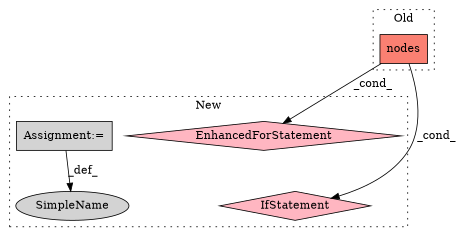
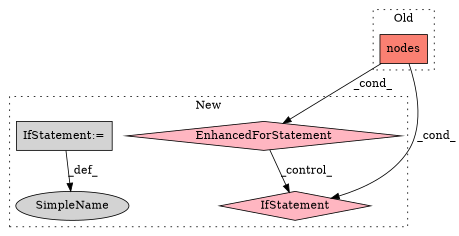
(64, 136) -> (64, 136)
none -> (278, 167)
